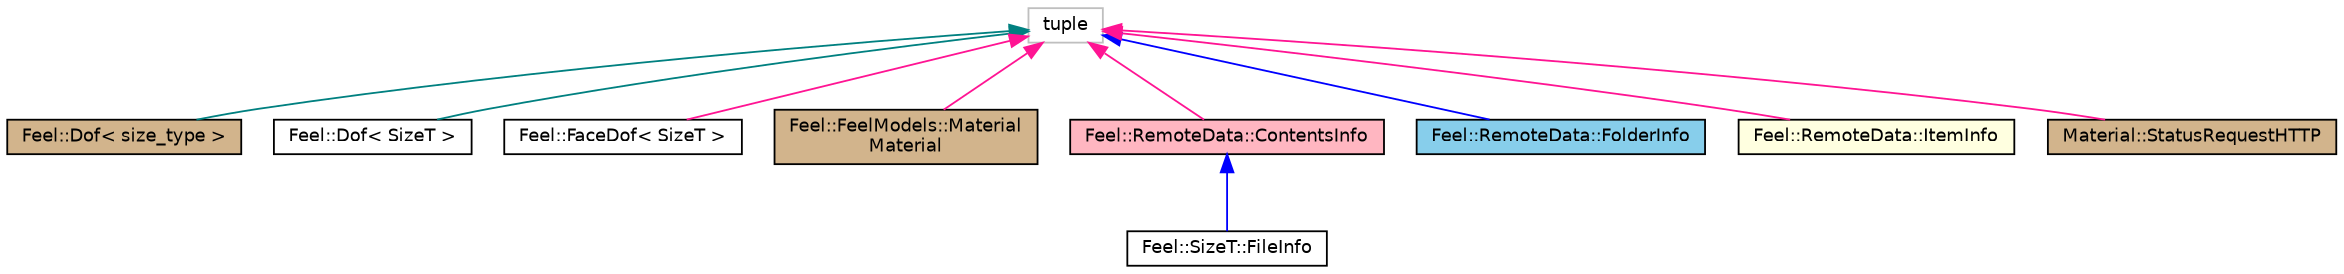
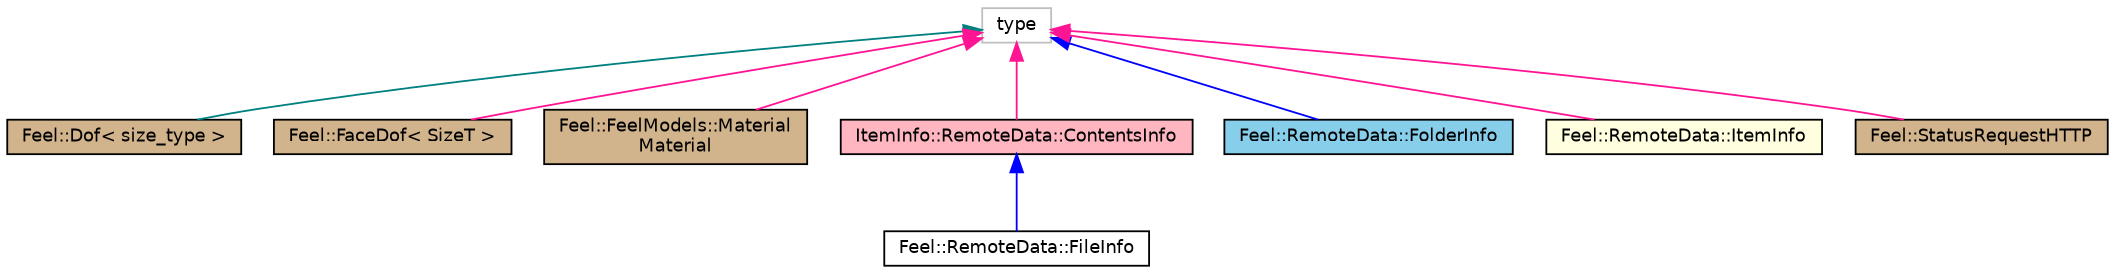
(1066, 25) -> (1017, 25)
(373, 137) -> none
(623, 137) -> (393, 137)
(1227, 137) -> (1017, 137)
(2192, 137) -> (1982, 137)
(1227, 249) -> (1017, 249)
